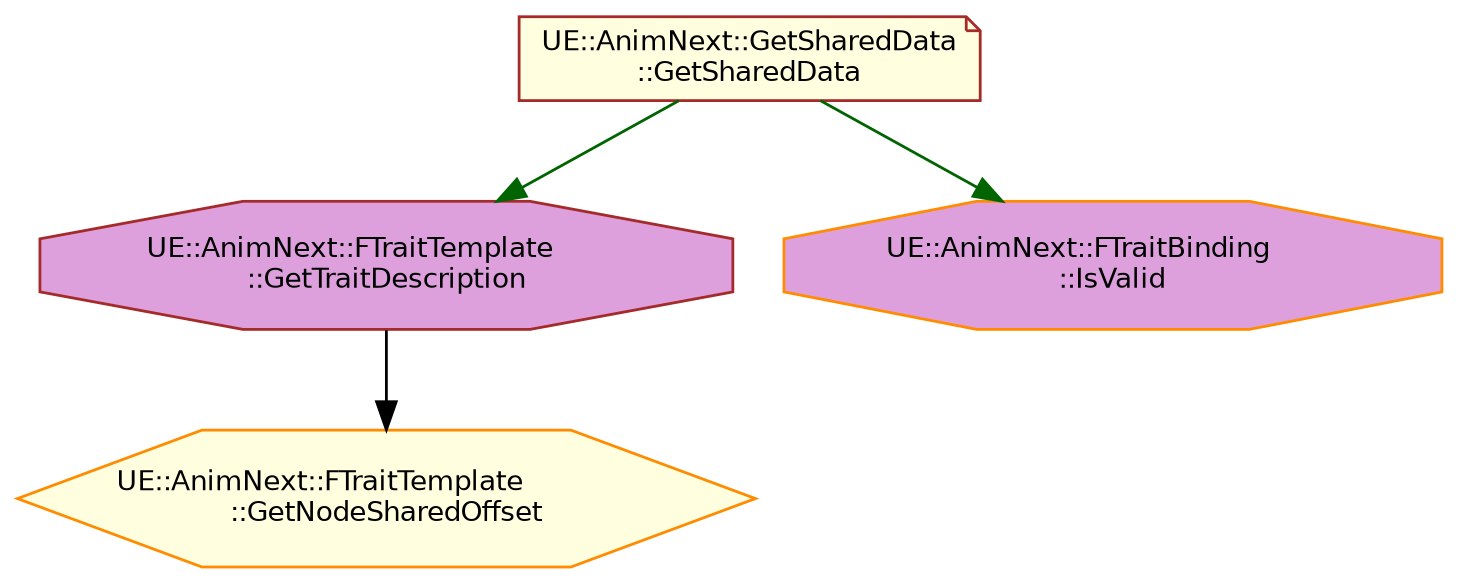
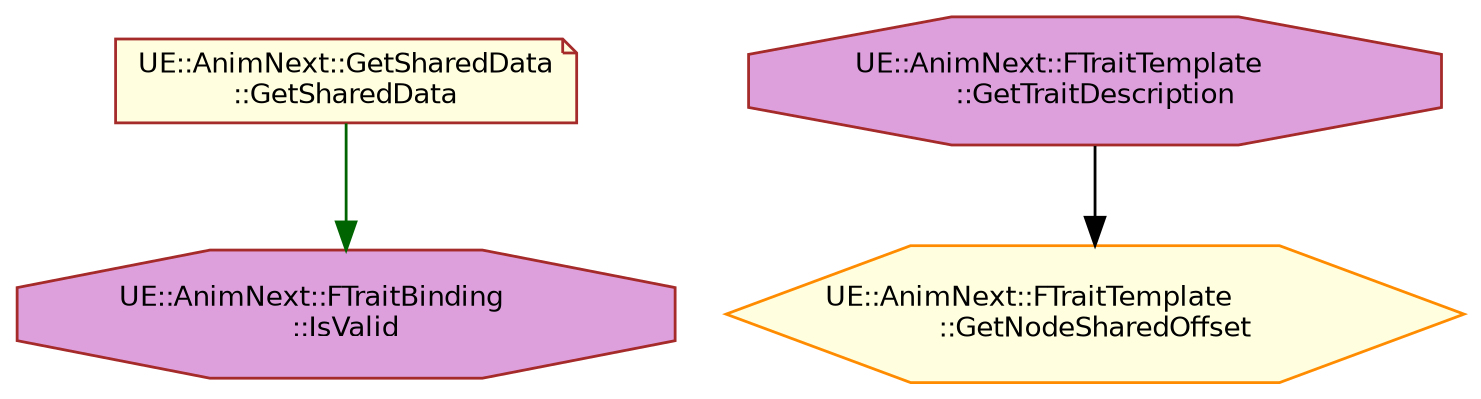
(600, 144) -> none
(1113, 265) -> (346, 314)
